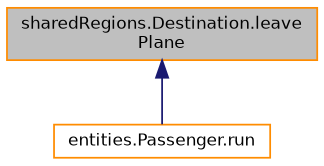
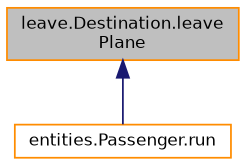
(162, 34) -> (123, 34)
